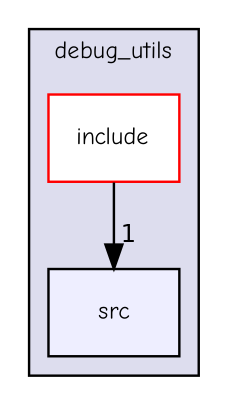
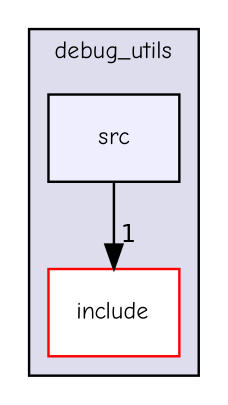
(114, 214) -> (114, 214)
